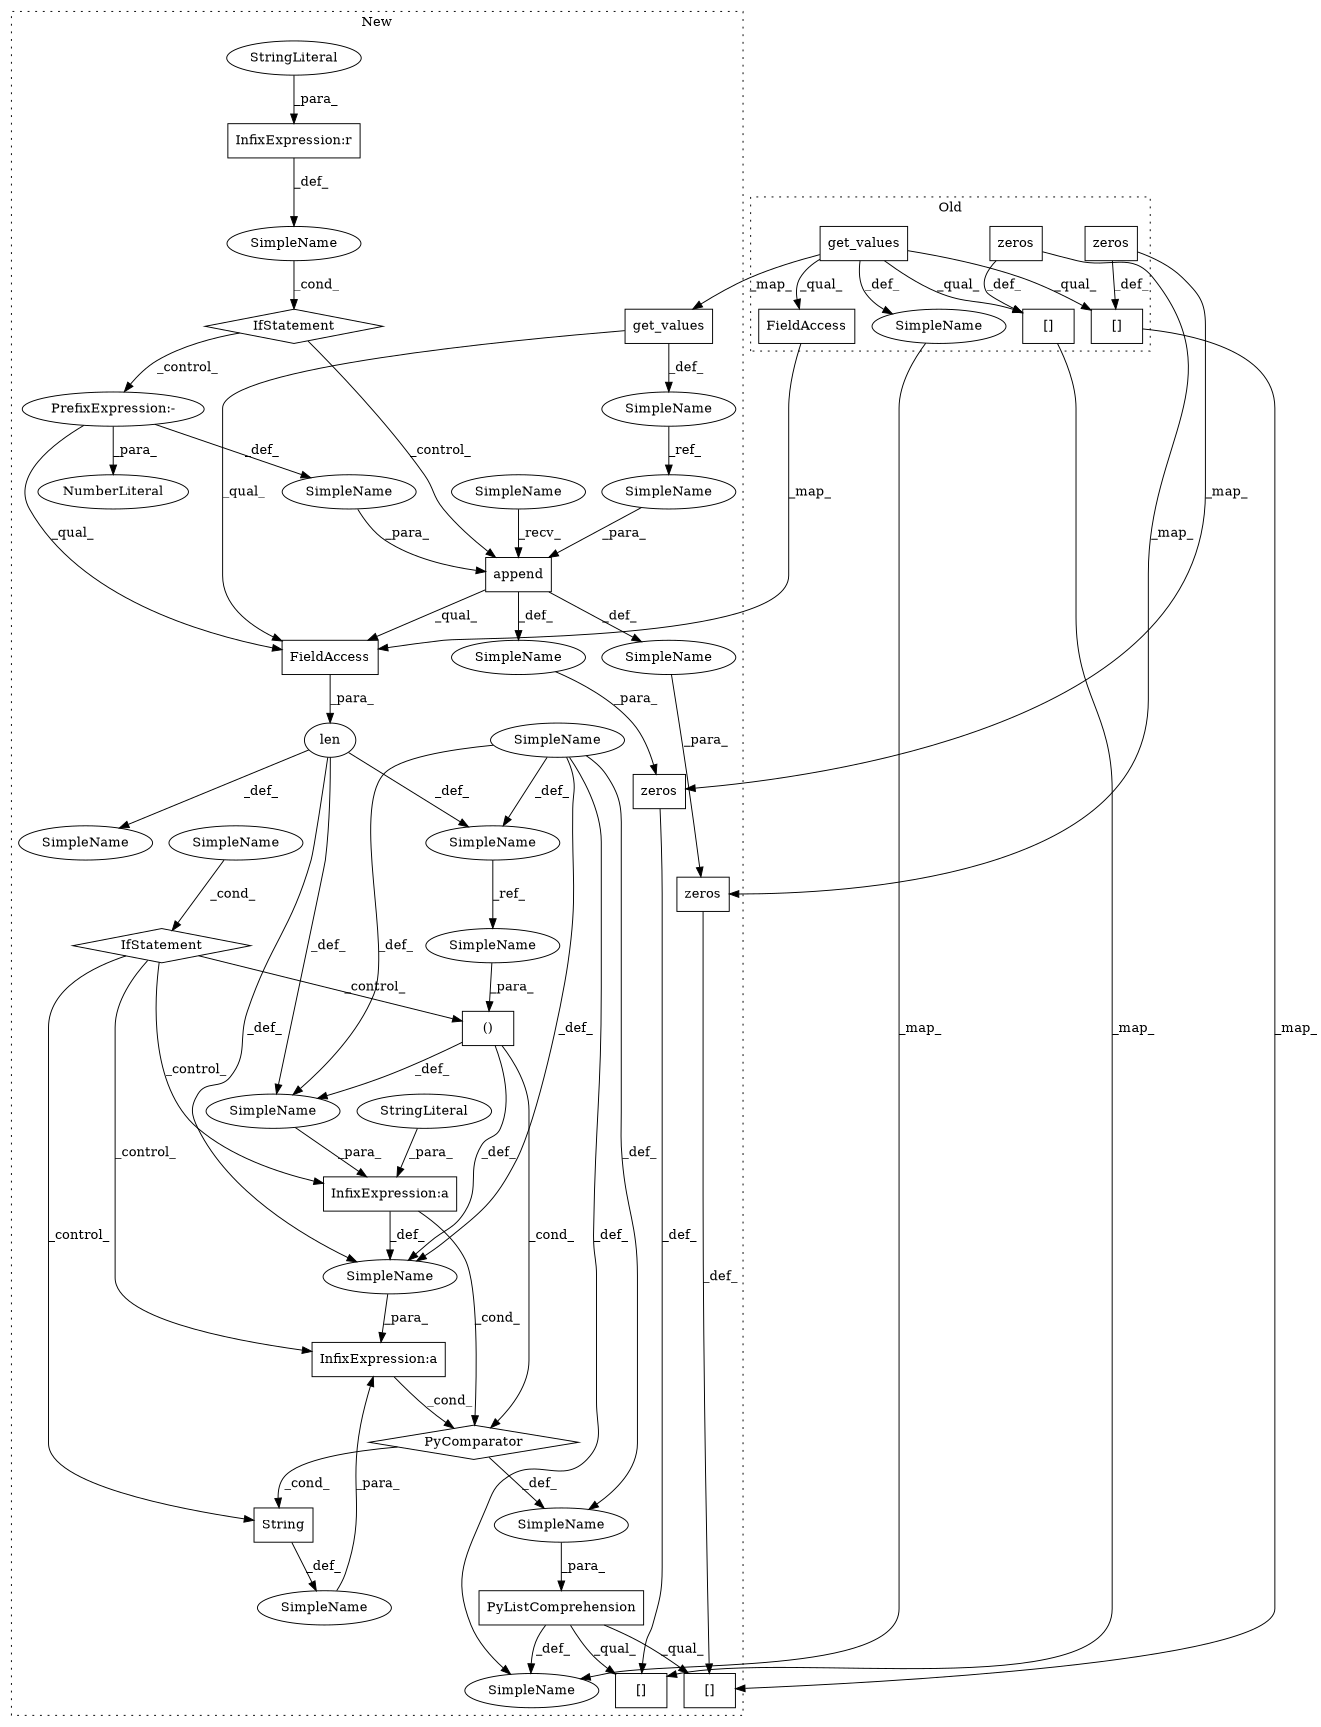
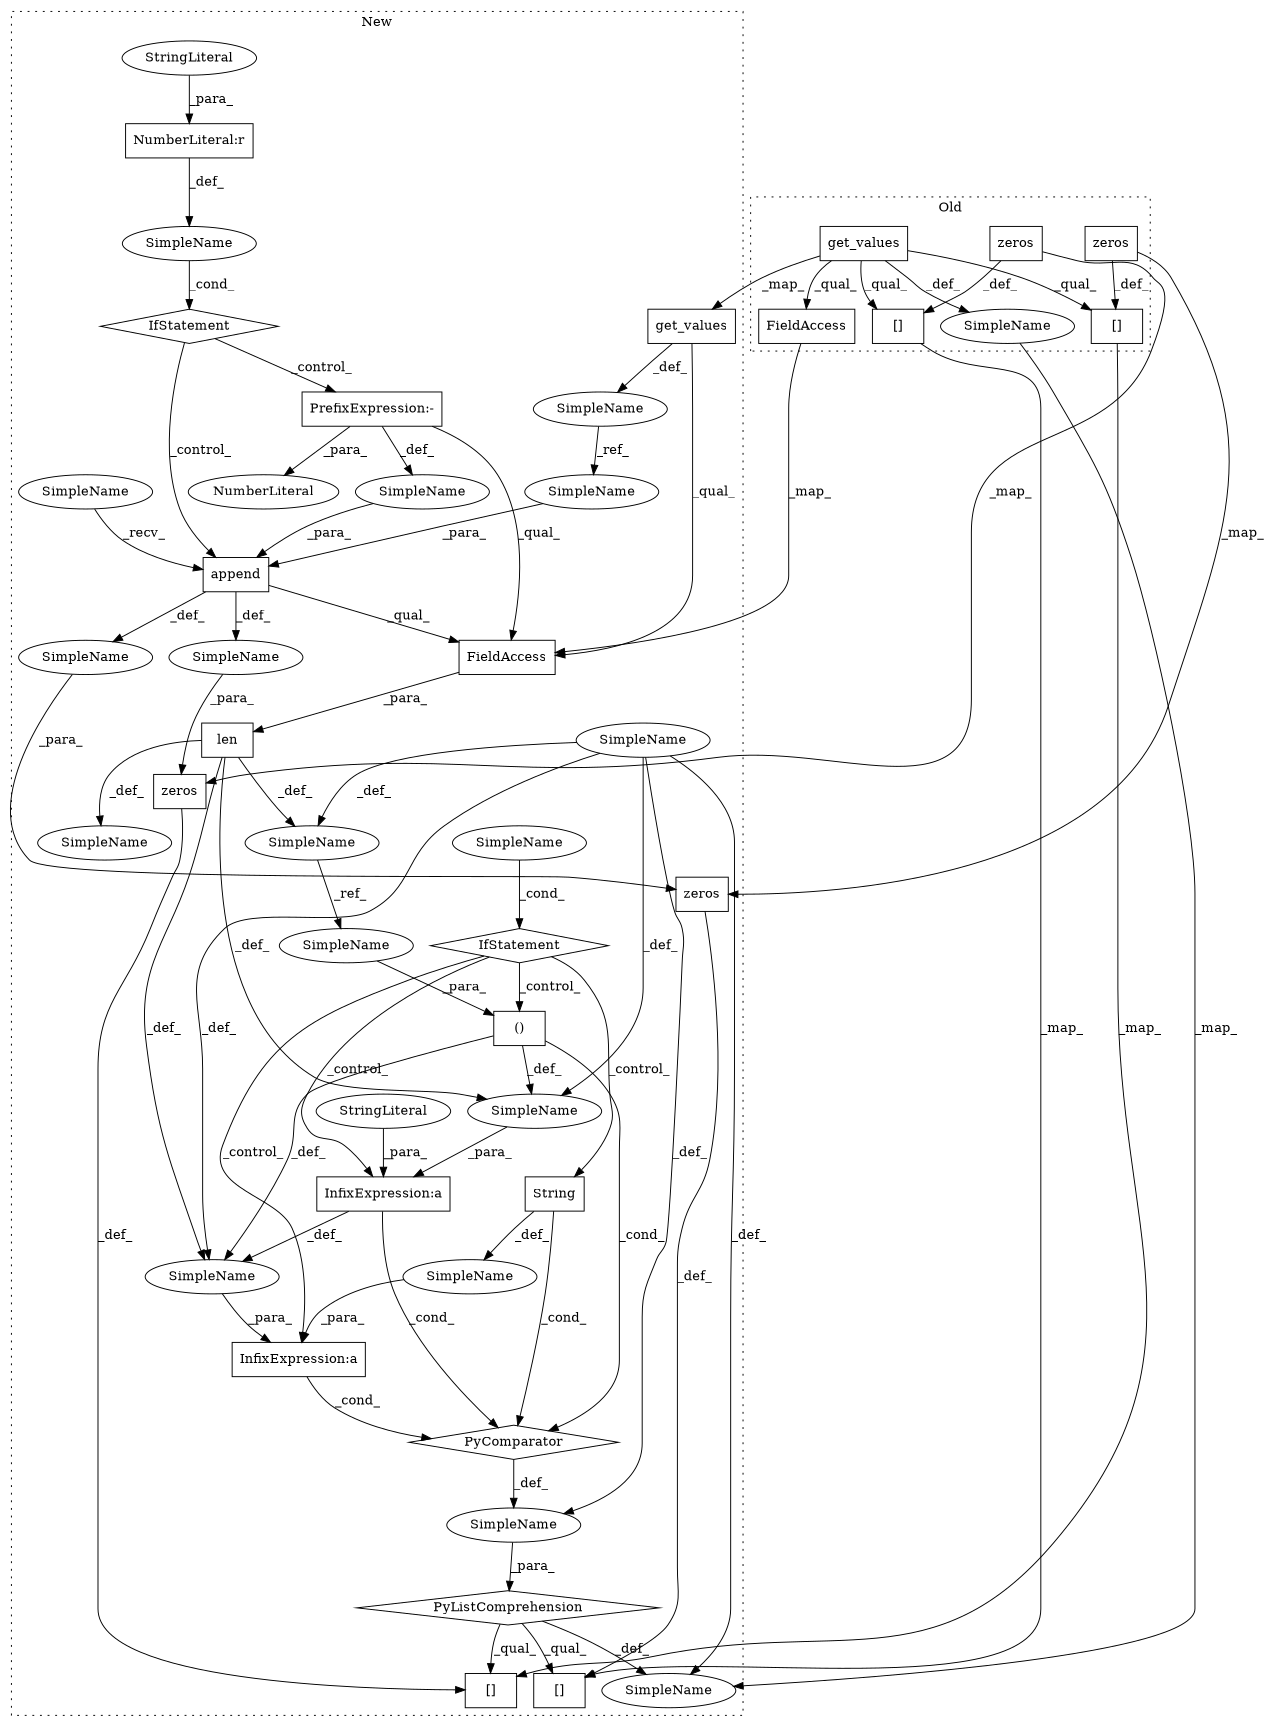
(294, 141) -> (189, 141)
(113, 409) -> (372, 409)
(330, 740) -> (227, 740)
(327, 1457) -> (542, 1314)
(561, 1608) -> (508, 1608)
